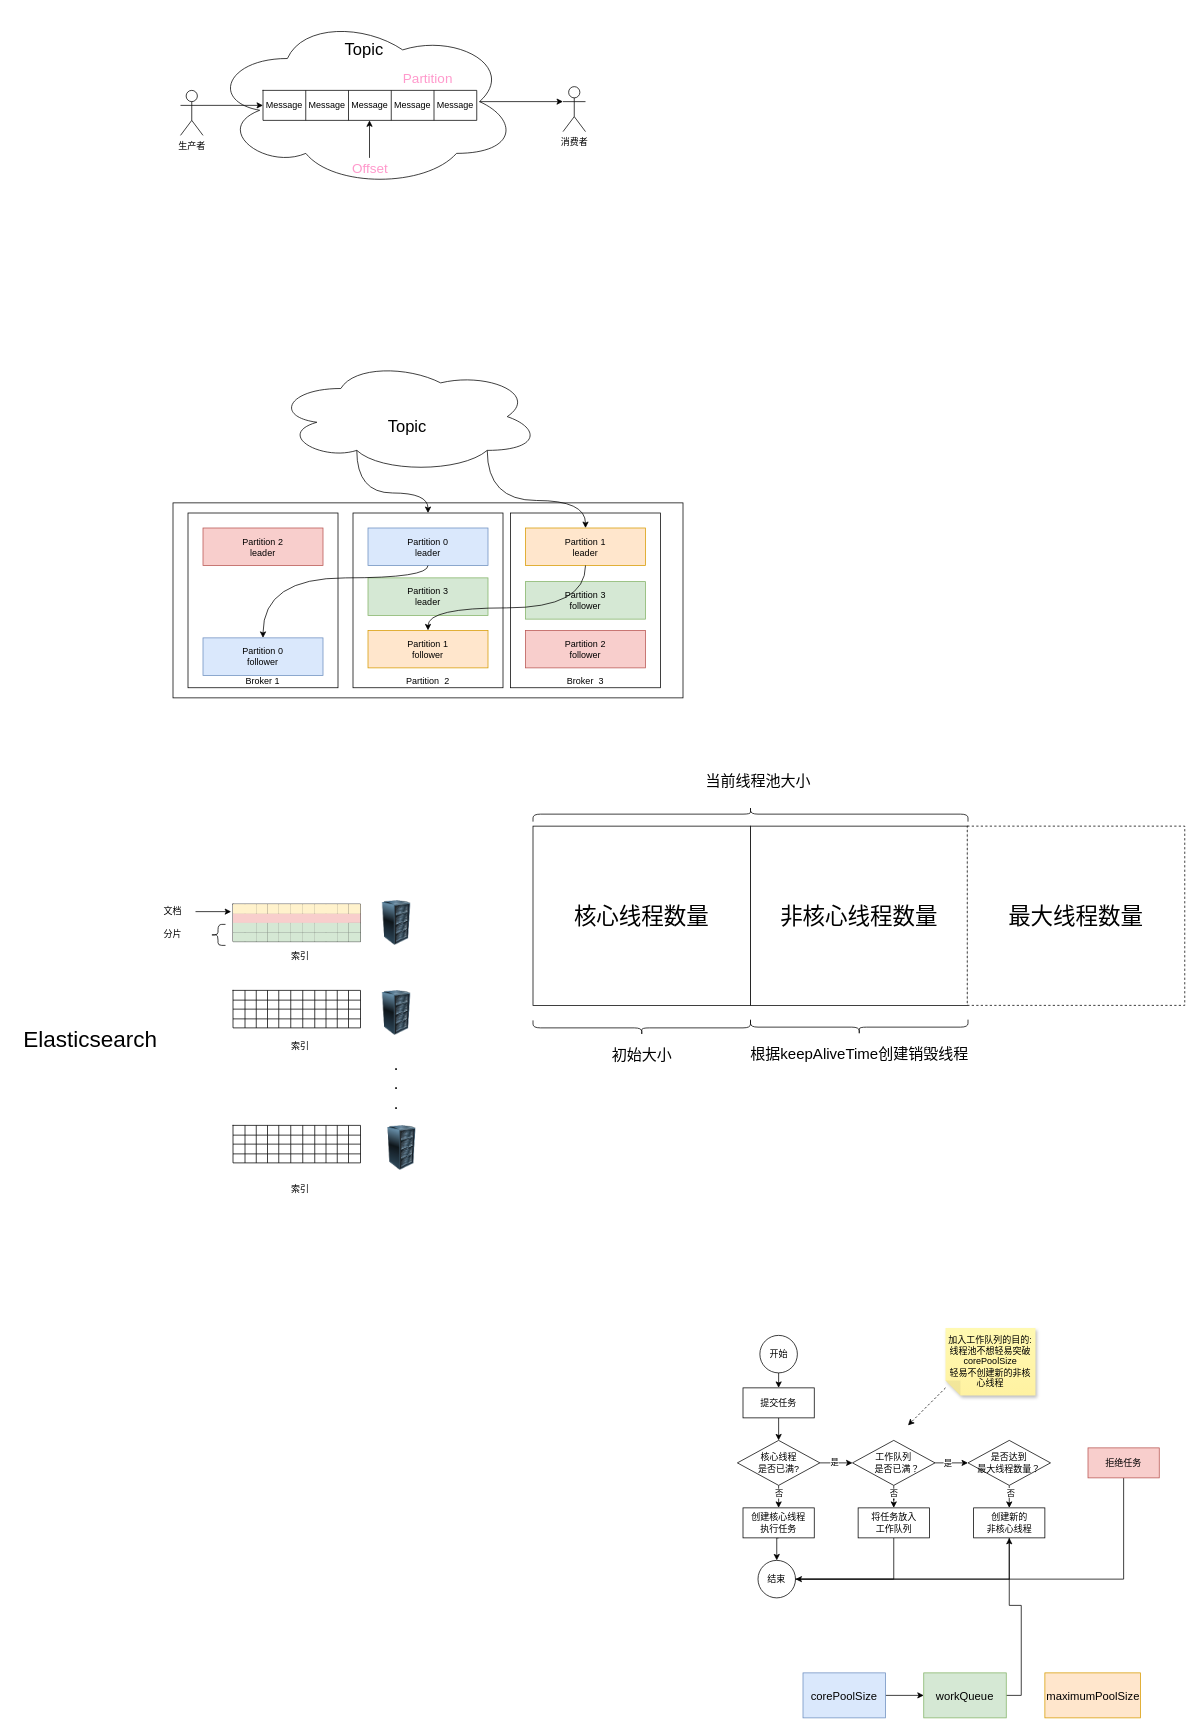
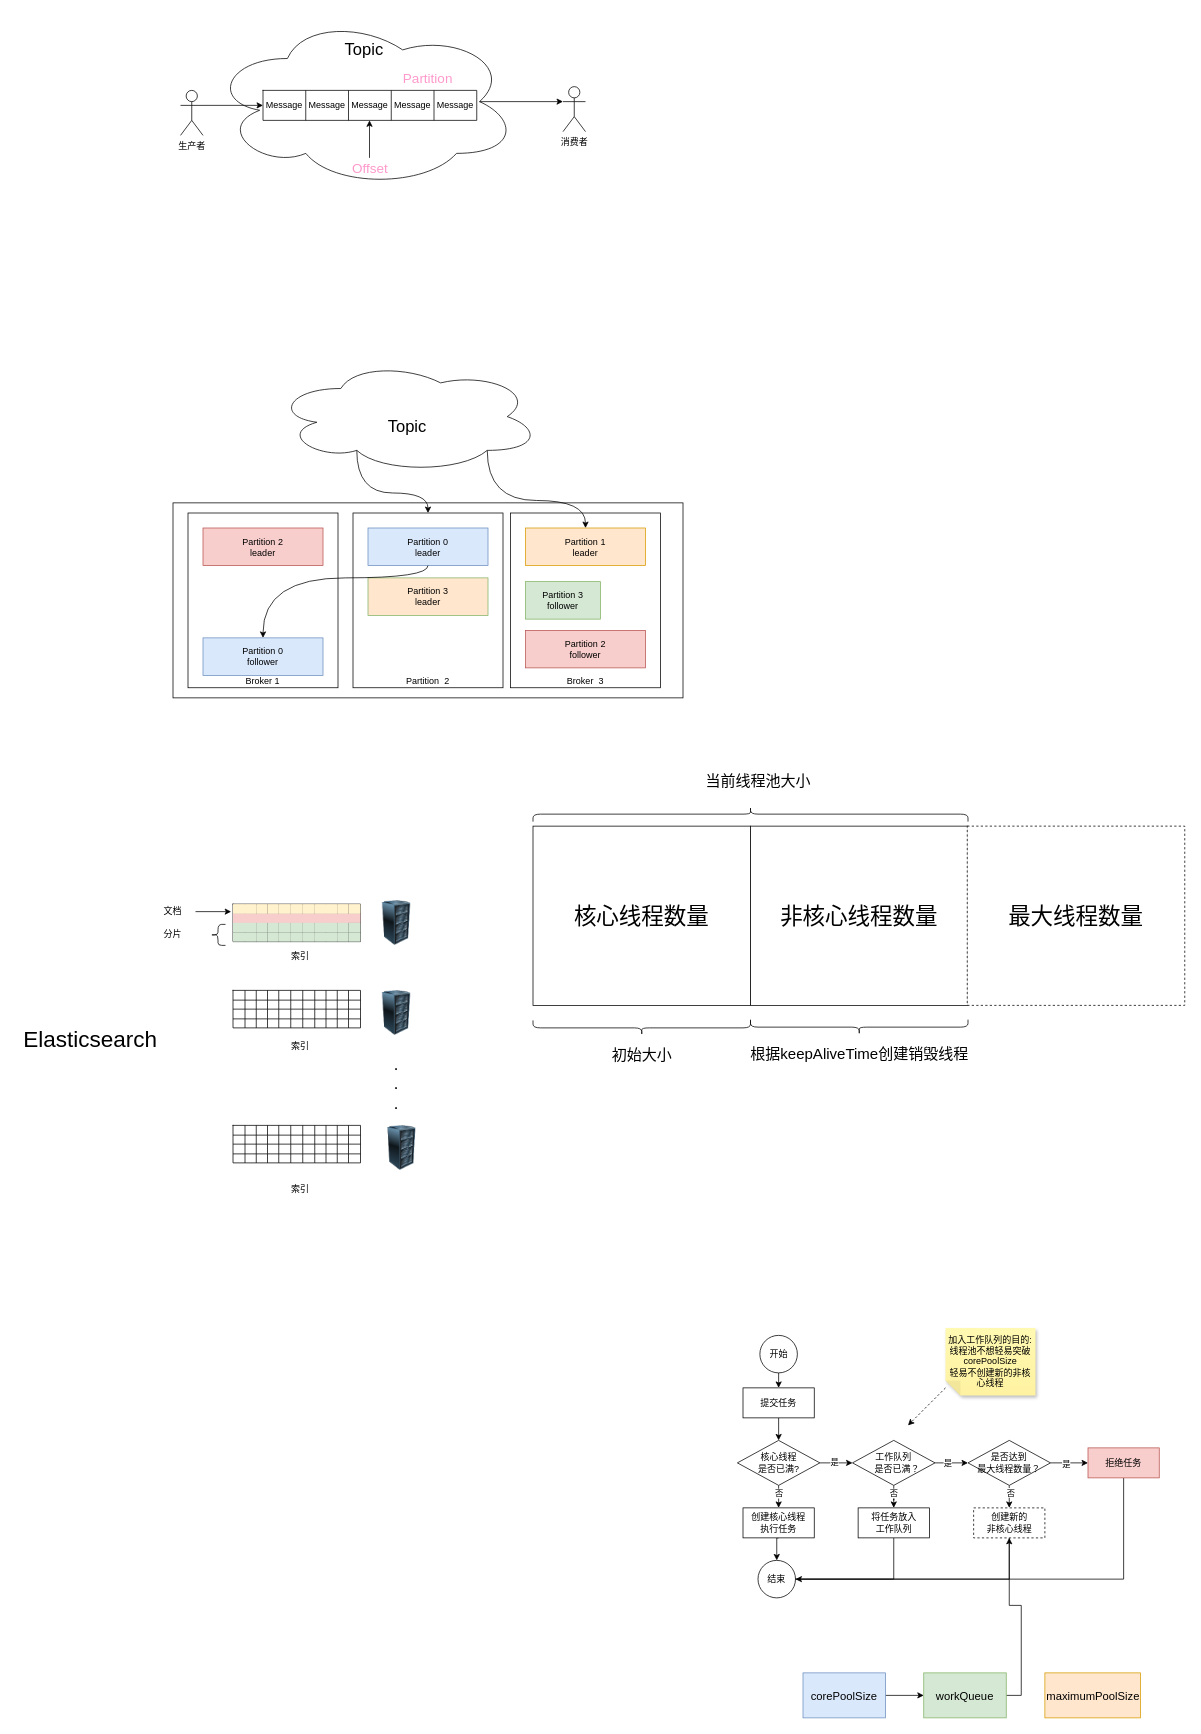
(428, 597) -> (428, 597)
(585, 600) -> (563, 600)
(555, 602) -> none
(428, 649) -> none
none -> (1066, 1463)
(1009, 1523) -> (1009, 1523)
